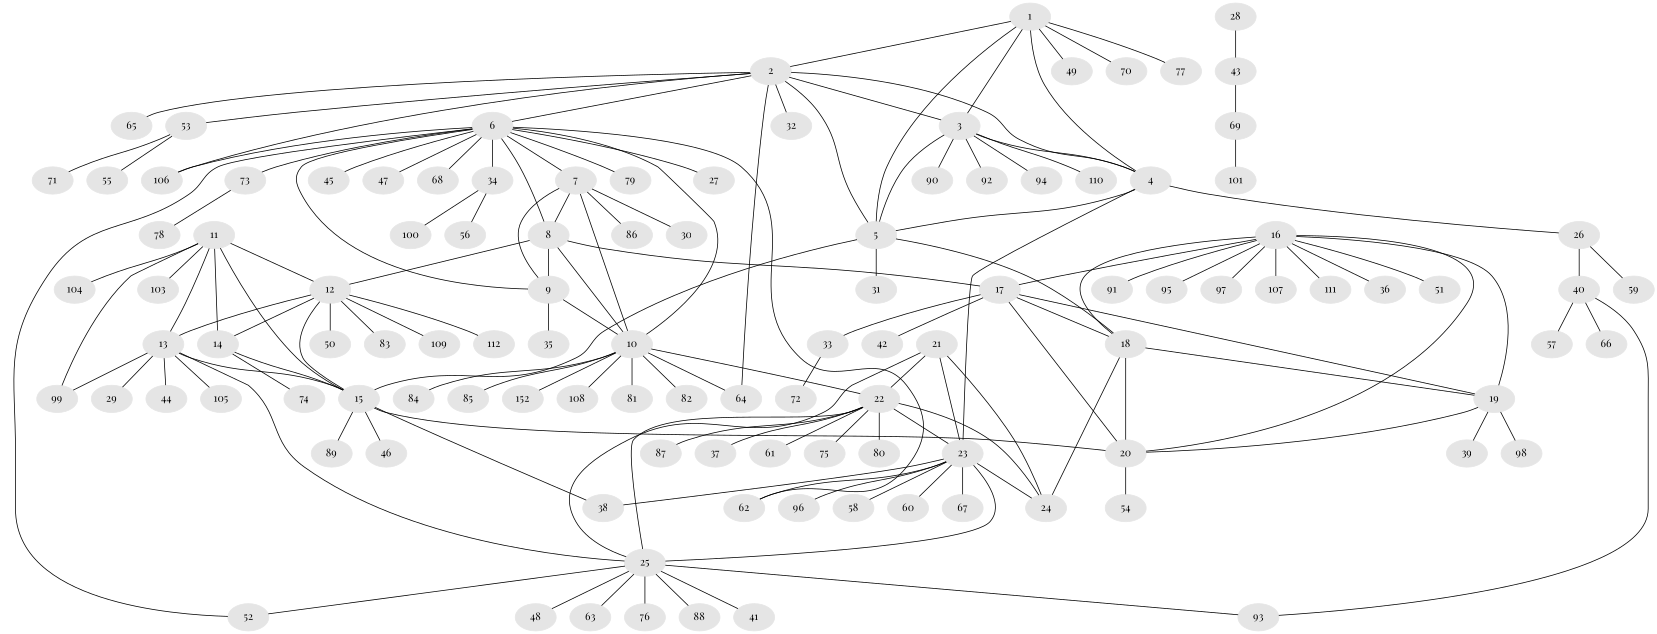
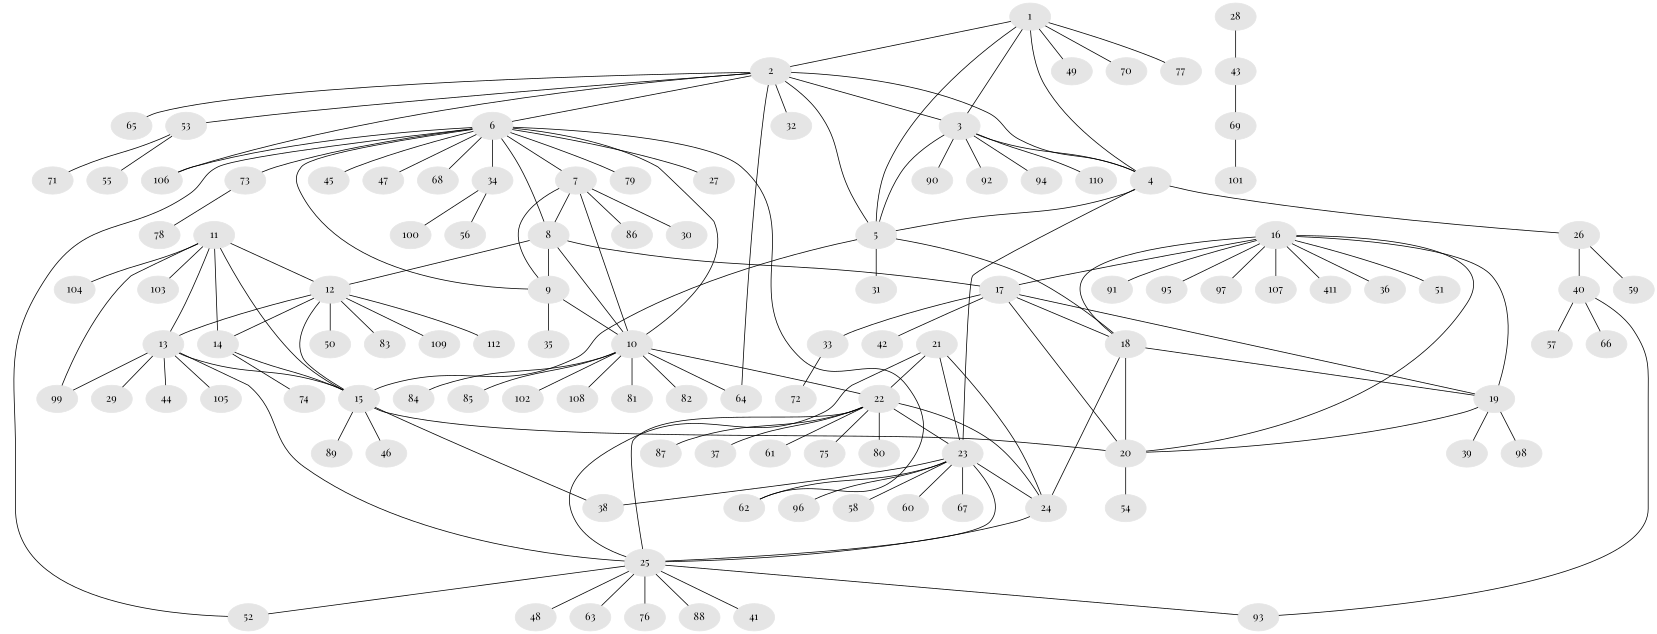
(1330, 290) -> (1330, 290)
(523, 399) -> (523, 399)
none -> (849, 550)
